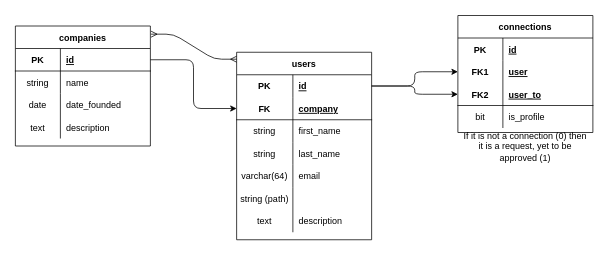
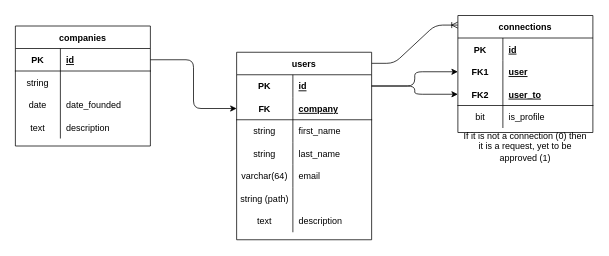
none -> (415, 44)
(194, 47) -> none
(105, 82) -> none
